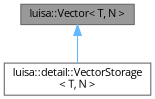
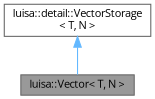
(78, 49) -> (78, 61)
